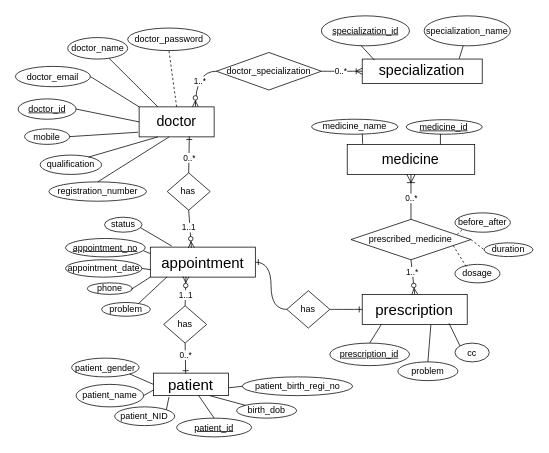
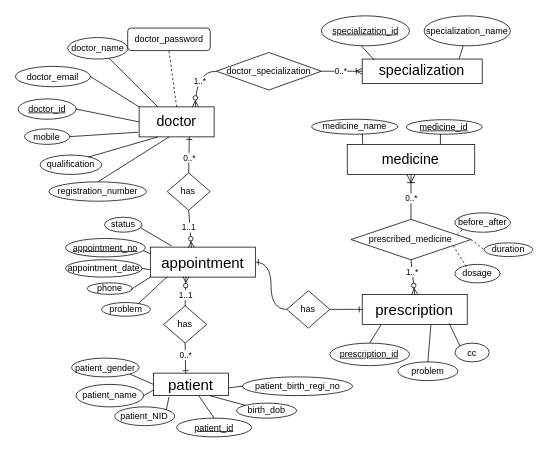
(169, 39) -> (169, 39)
